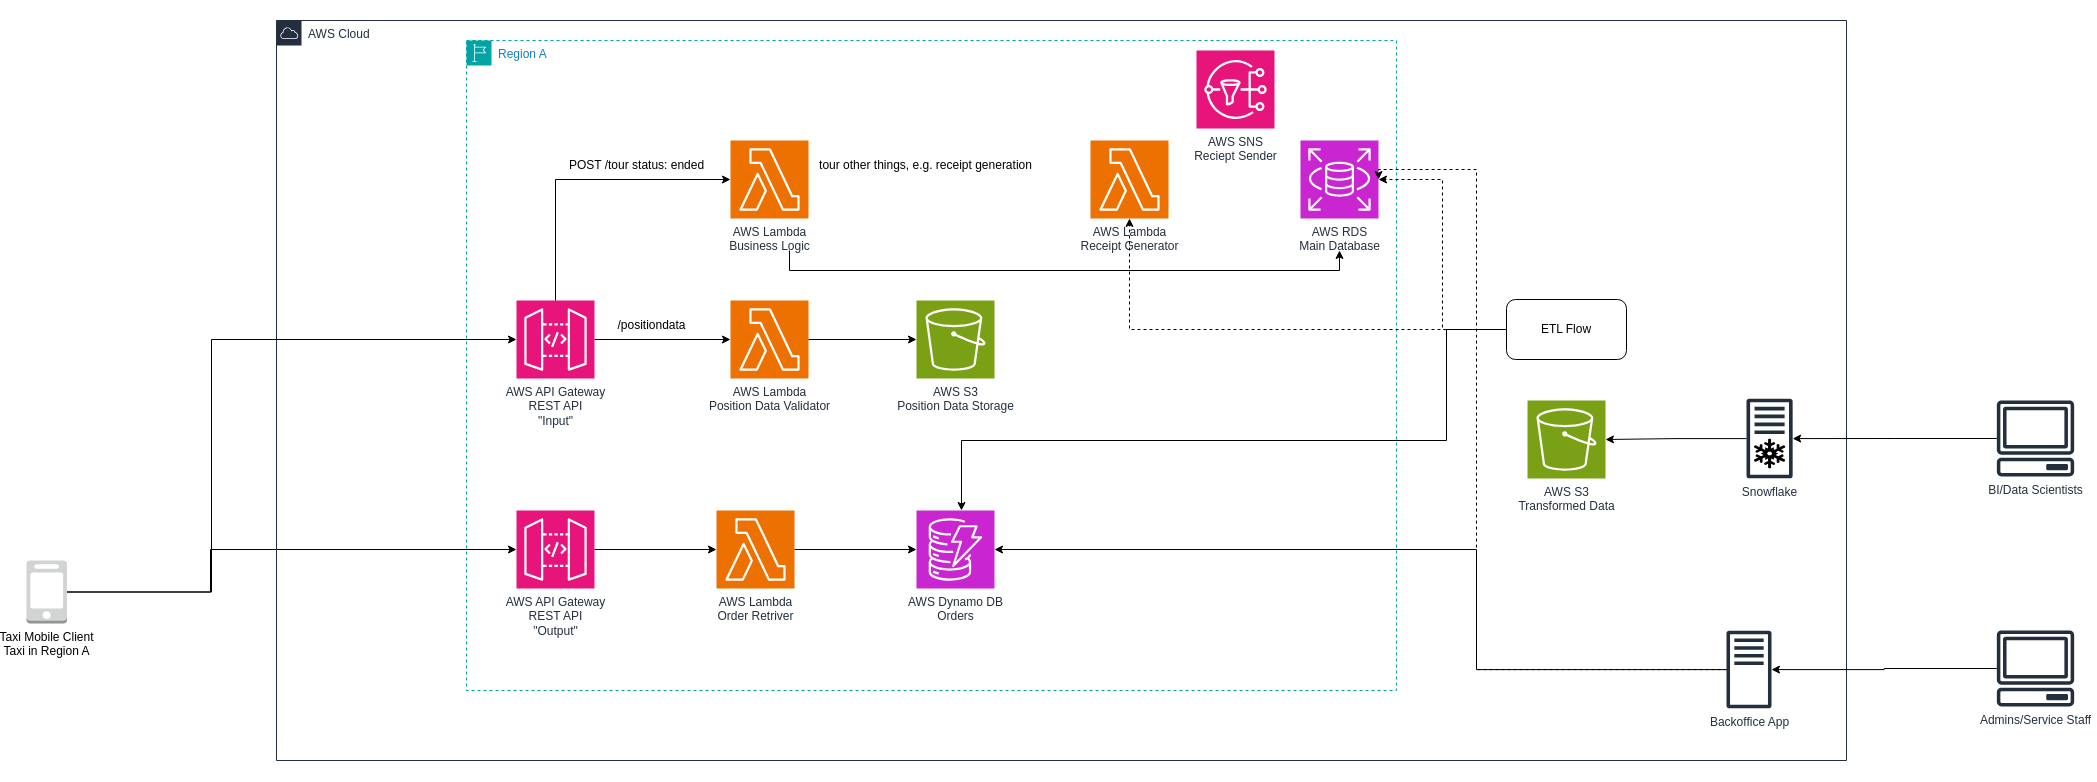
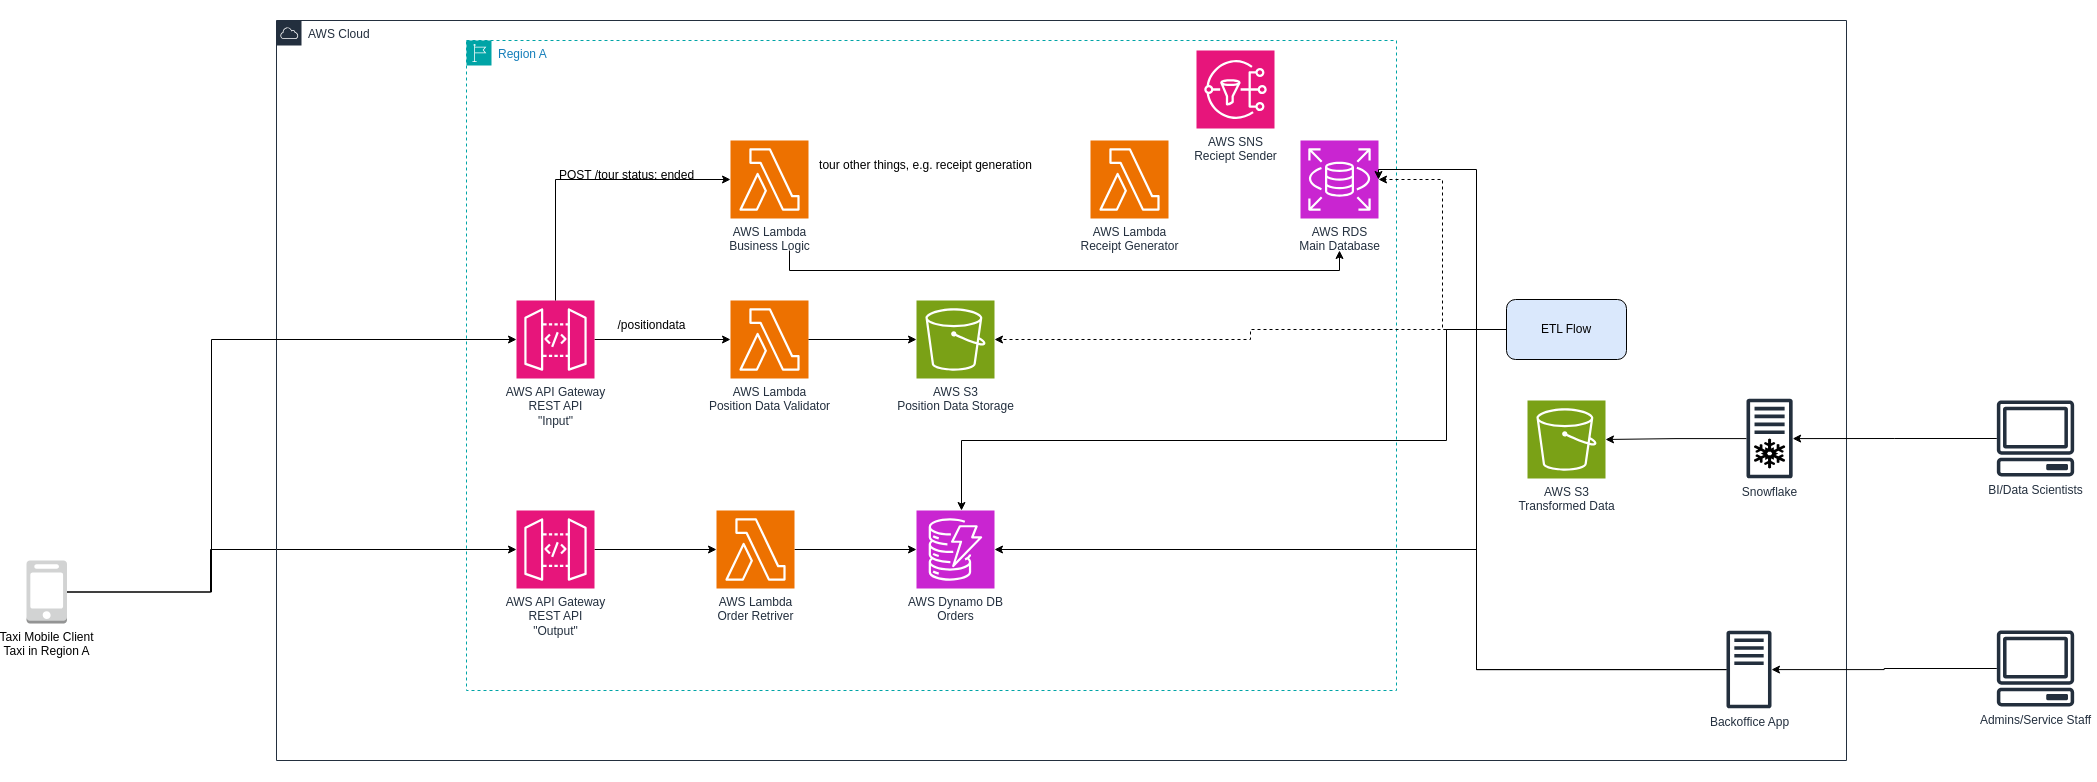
(637, 166) -> (627, 176)
(1477, 308) -> (1477, 308)
(1140, 330) -> (1132, 340)
(1567, 330) -> (1567, 330)
